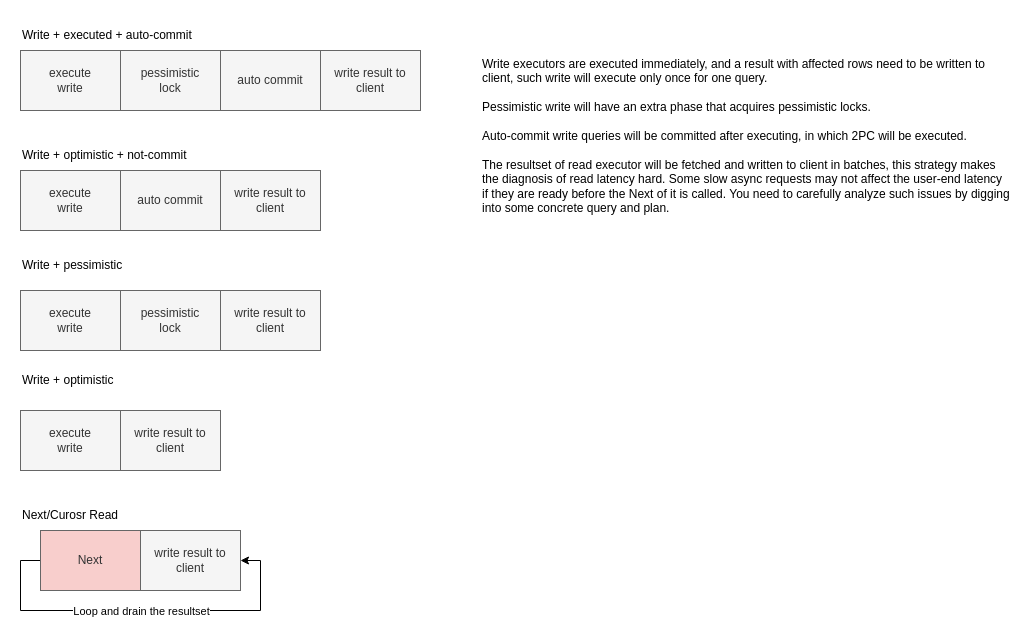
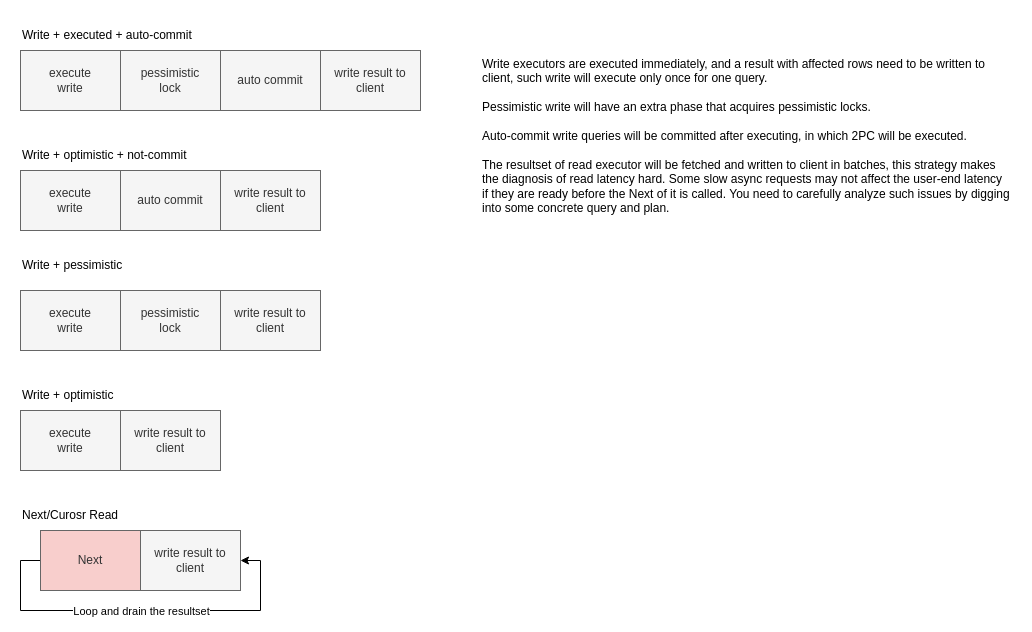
(116, 381) -> (116, 396)
